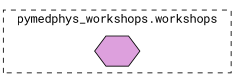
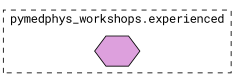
(117, 20) -> (117, 20)
